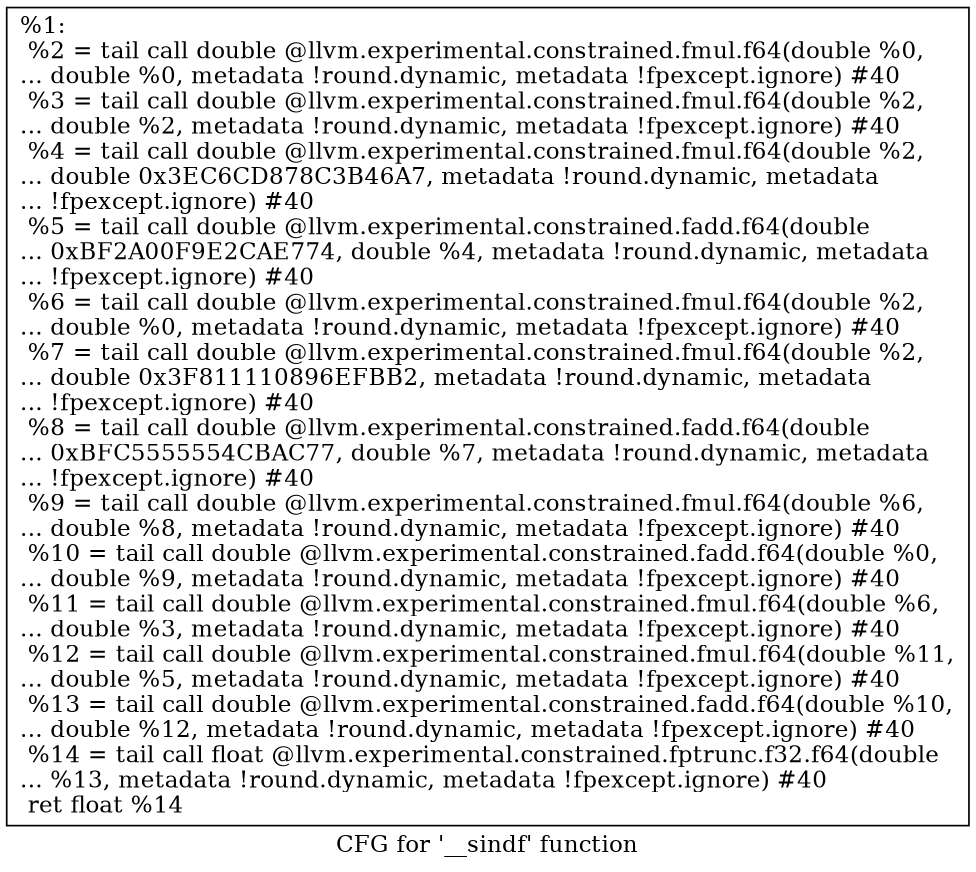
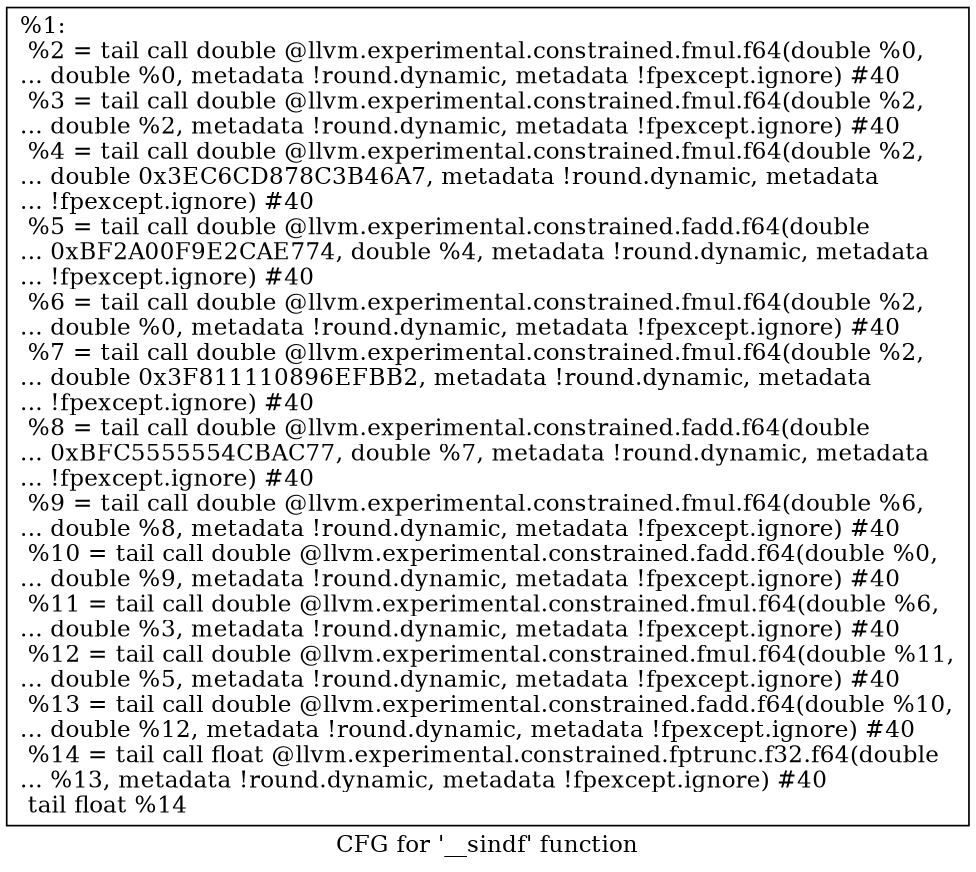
(102, 806) -> (104, 806)
